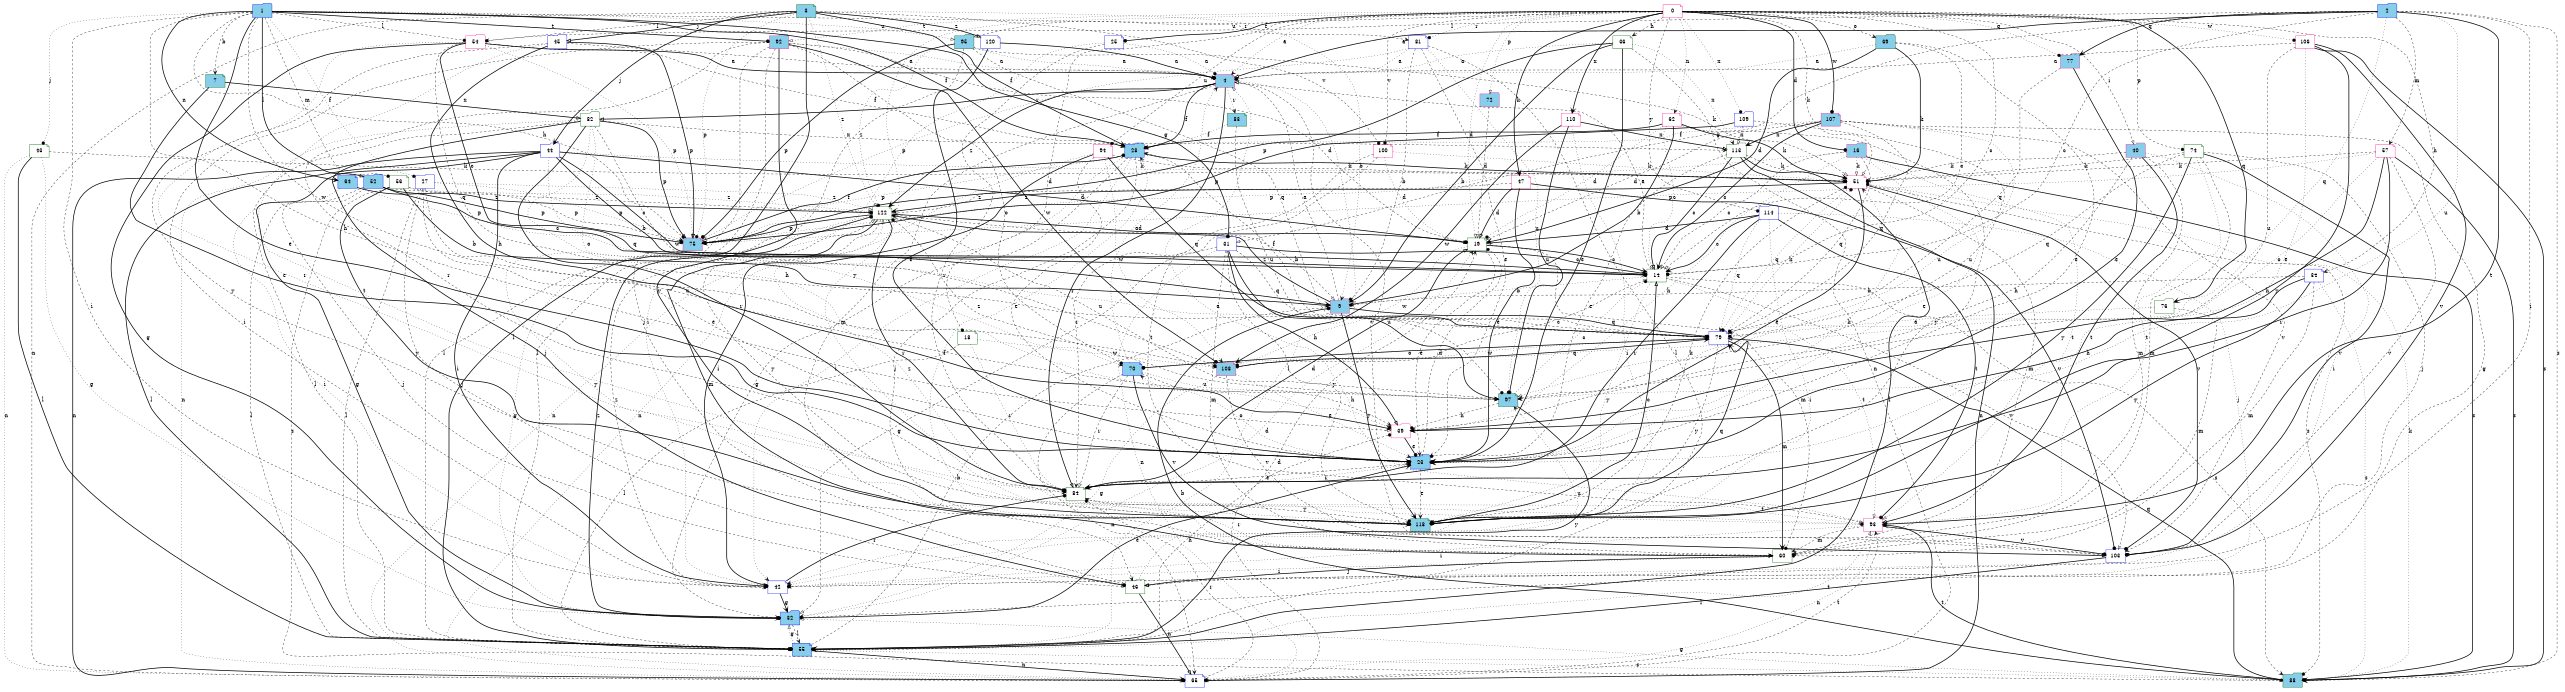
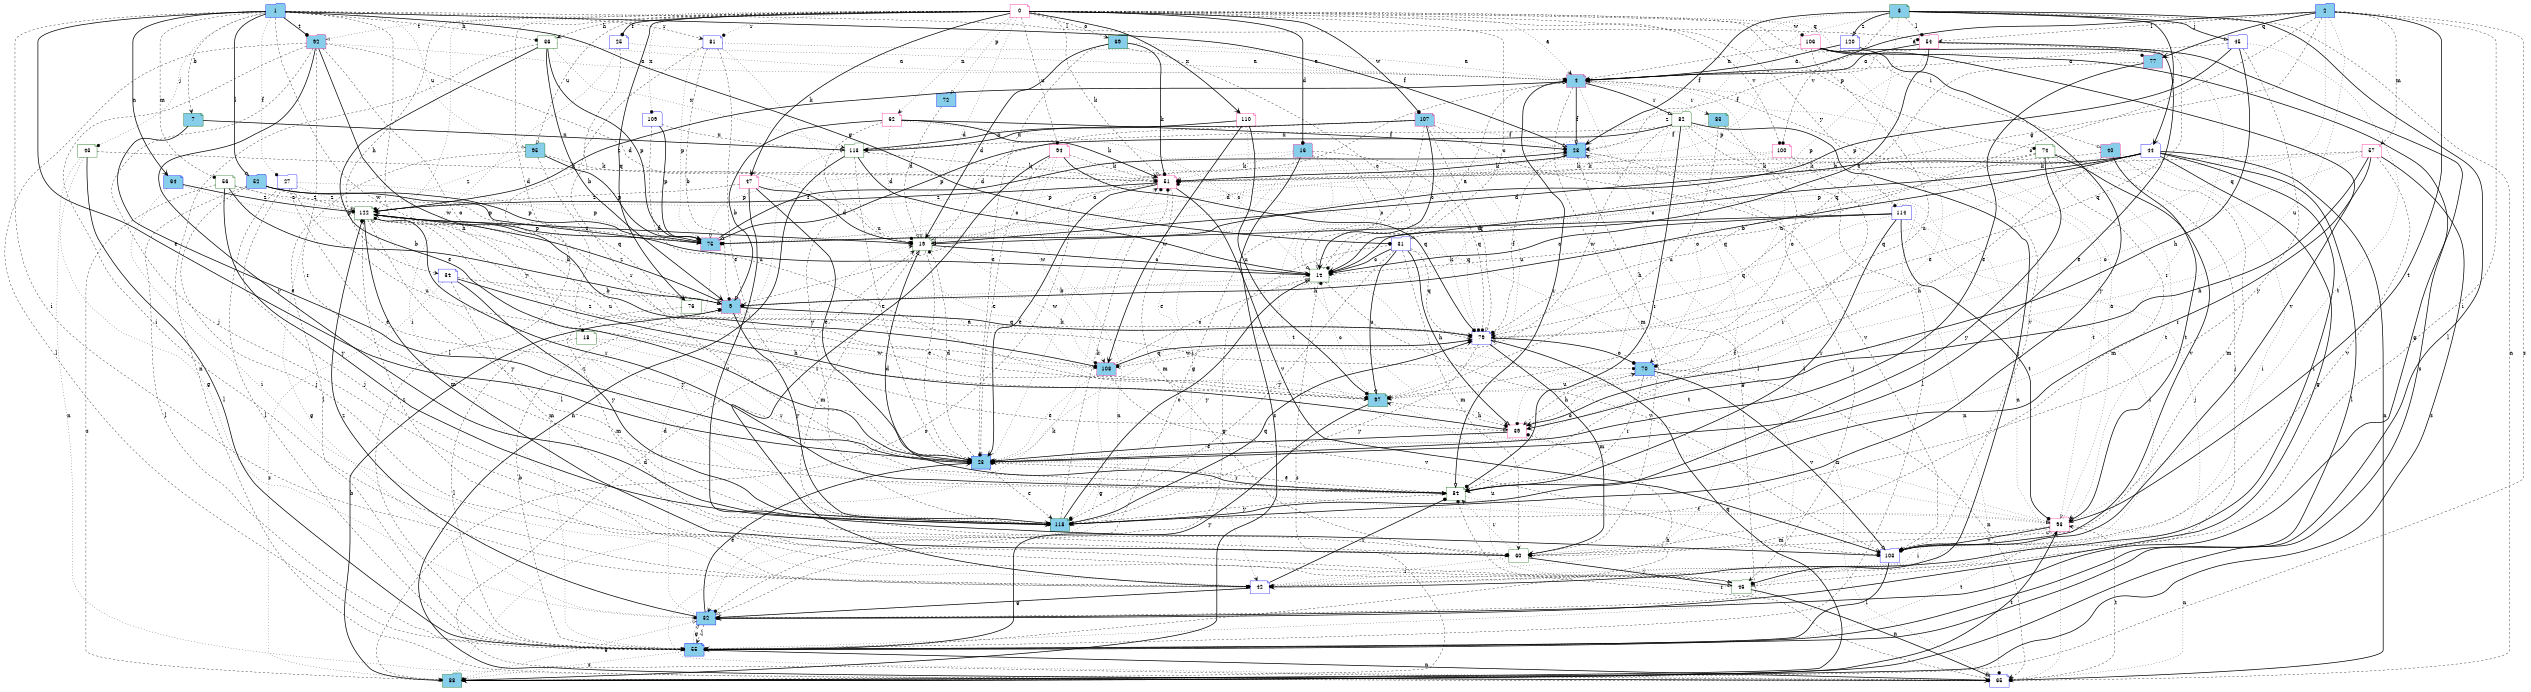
(1093, 65) -> none
(401, 100) -> (522, 135)
(1490, 100) -> (946, 100)
(406, 122) -> (404, 22)
none -> (1783, 264)
(1248, 467) -> (2077, 228)
(1513, 591) -> (581, 371)
